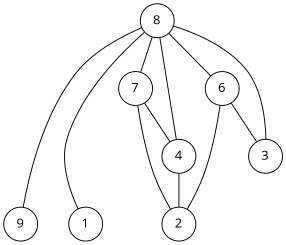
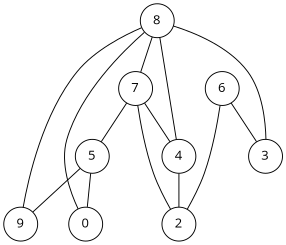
(190, 55) -> none
none -> (92, 156)
(86, 224) -> (86, 224)
